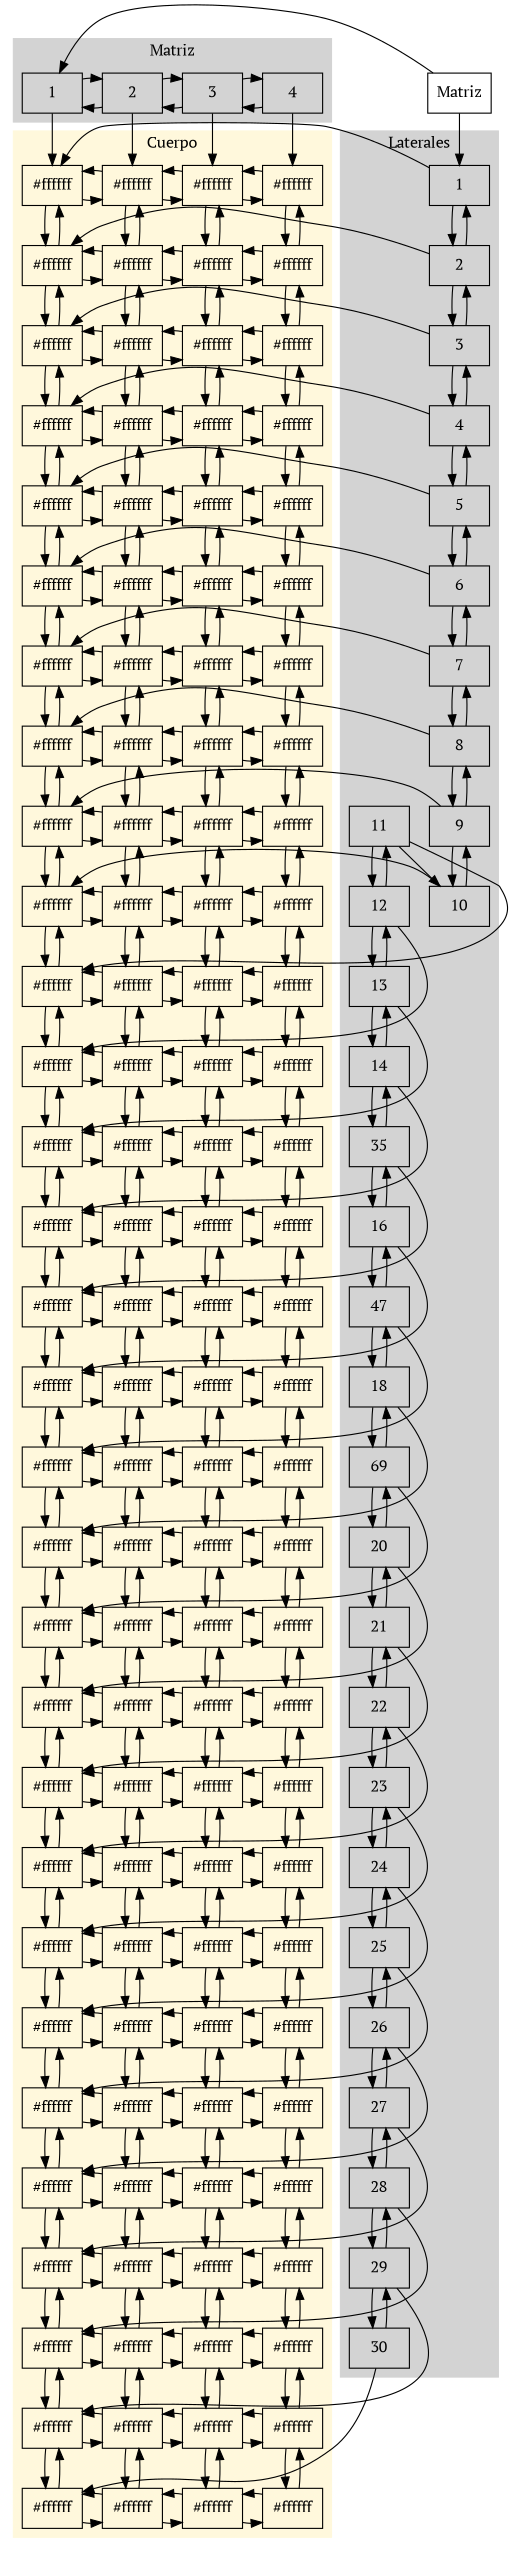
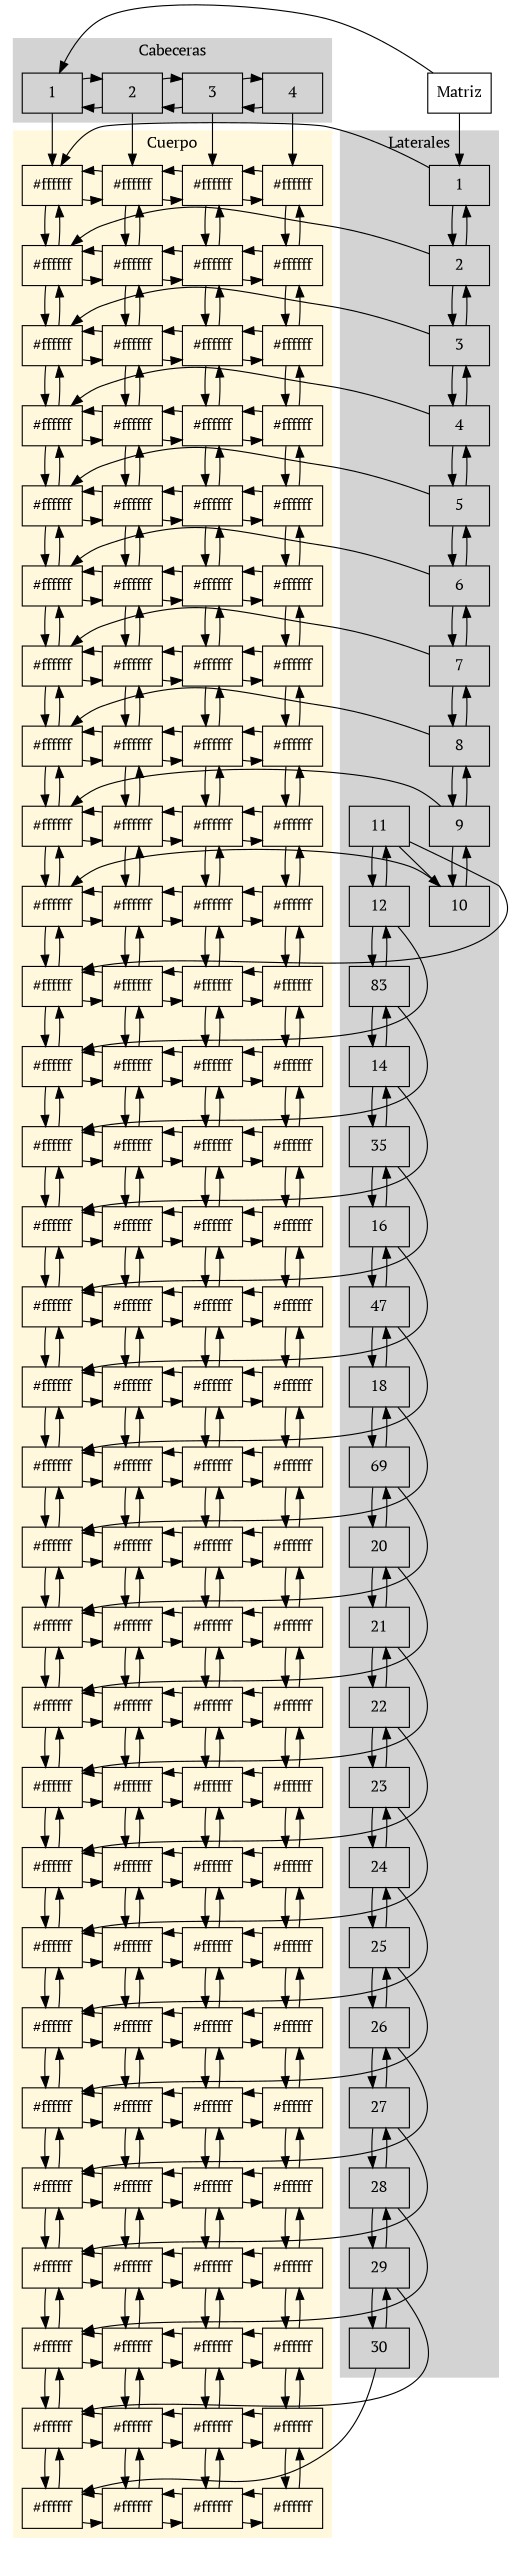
(172, 51) -> (172, 51)
(379, 986) -> (379, 986)
